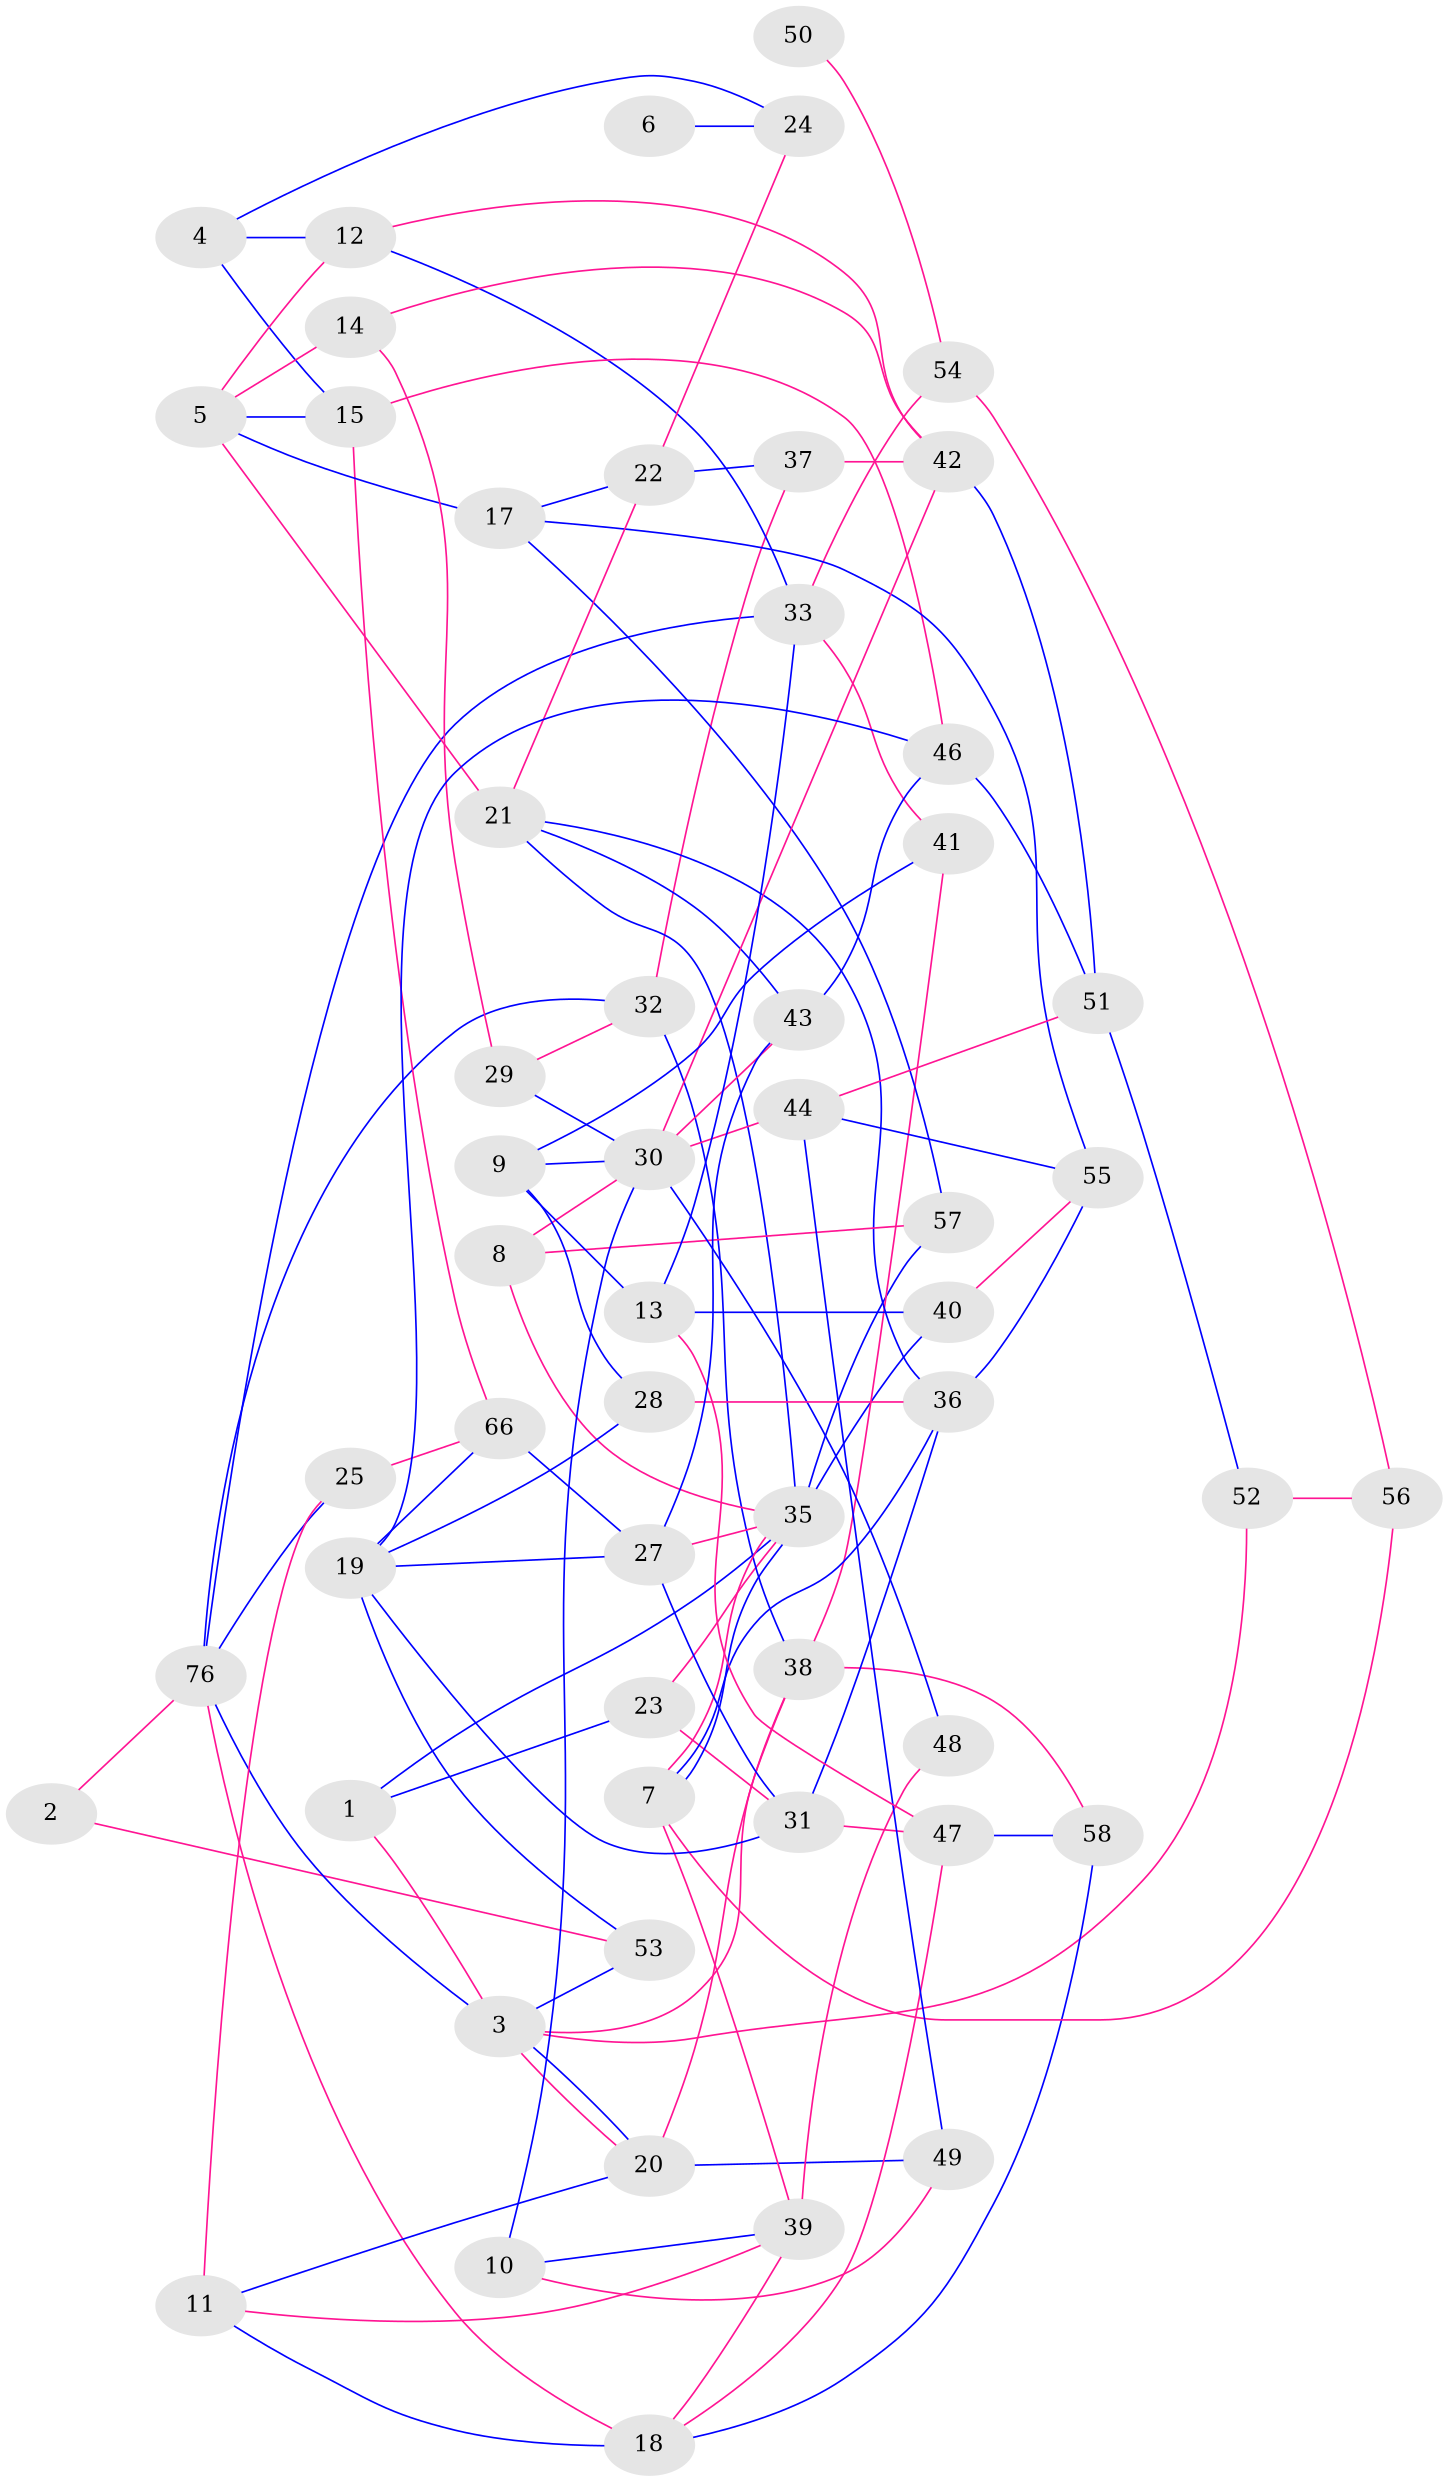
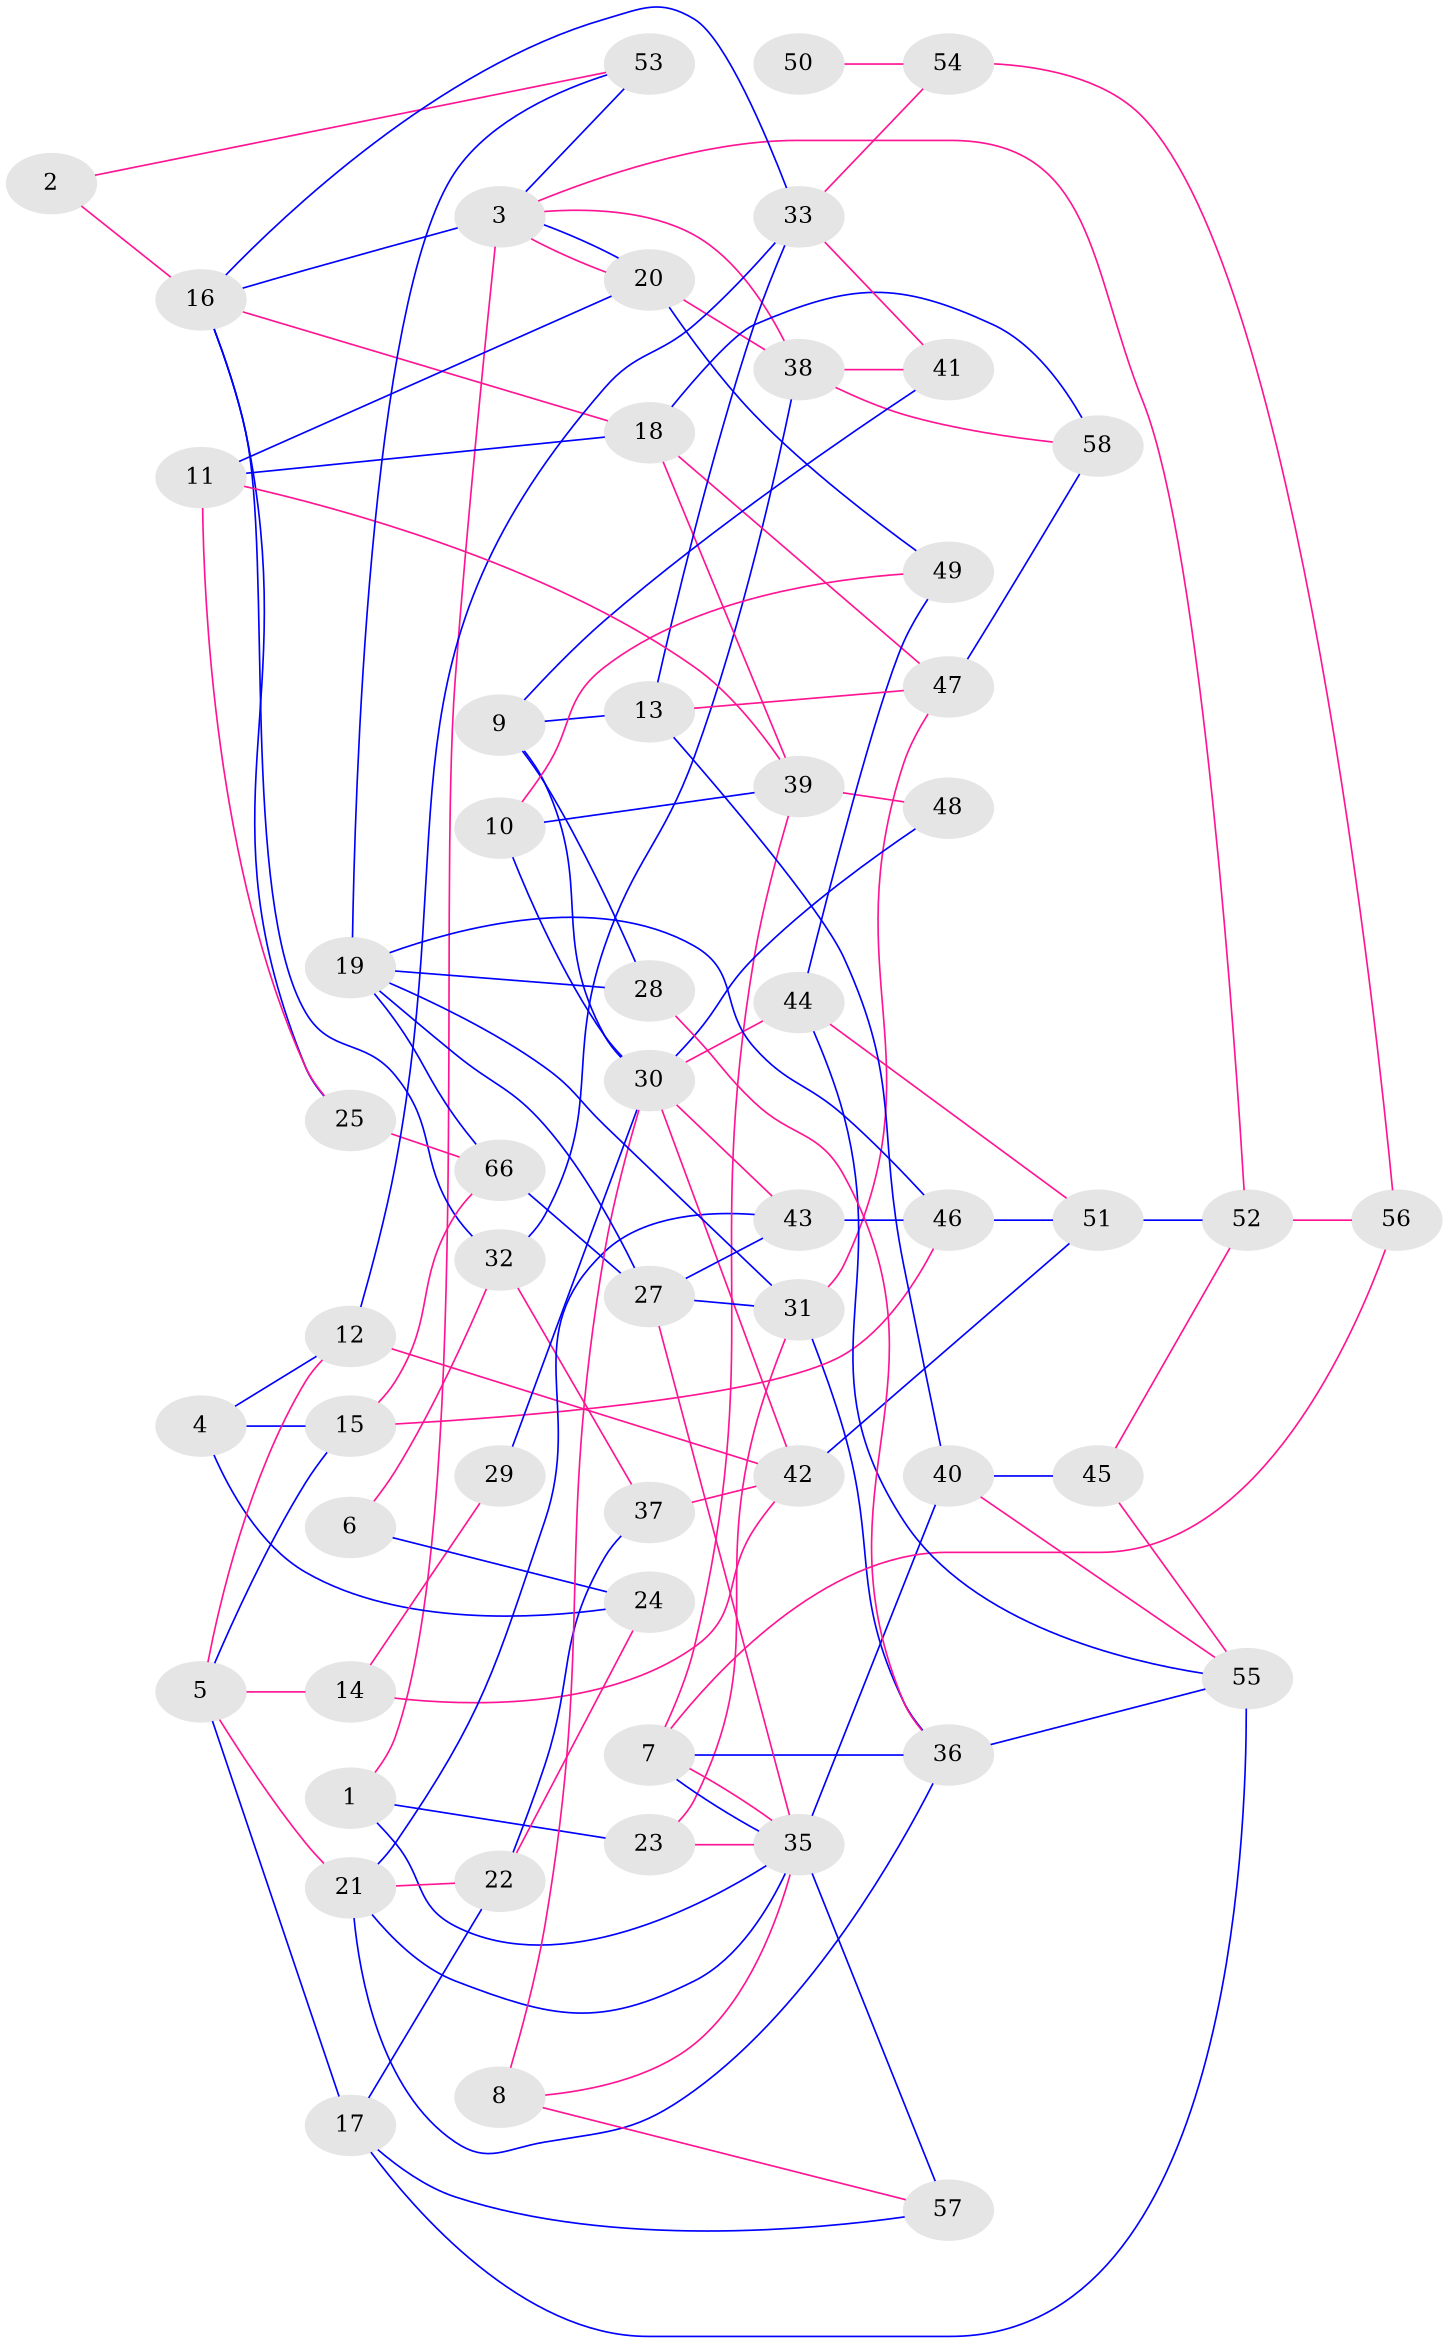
(575, 1042) -> (430, 1409)
none -> (1098, 1476)
(201, 1676) -> (201, 300)
